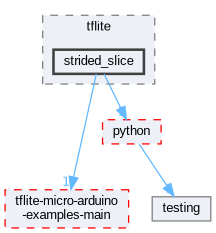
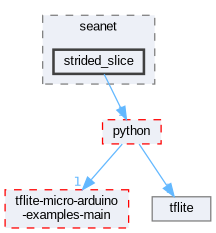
(99, 27) -> (99, 27)
(85, 125) -> (107, 162)
(181, 209) -> (181, 209)
